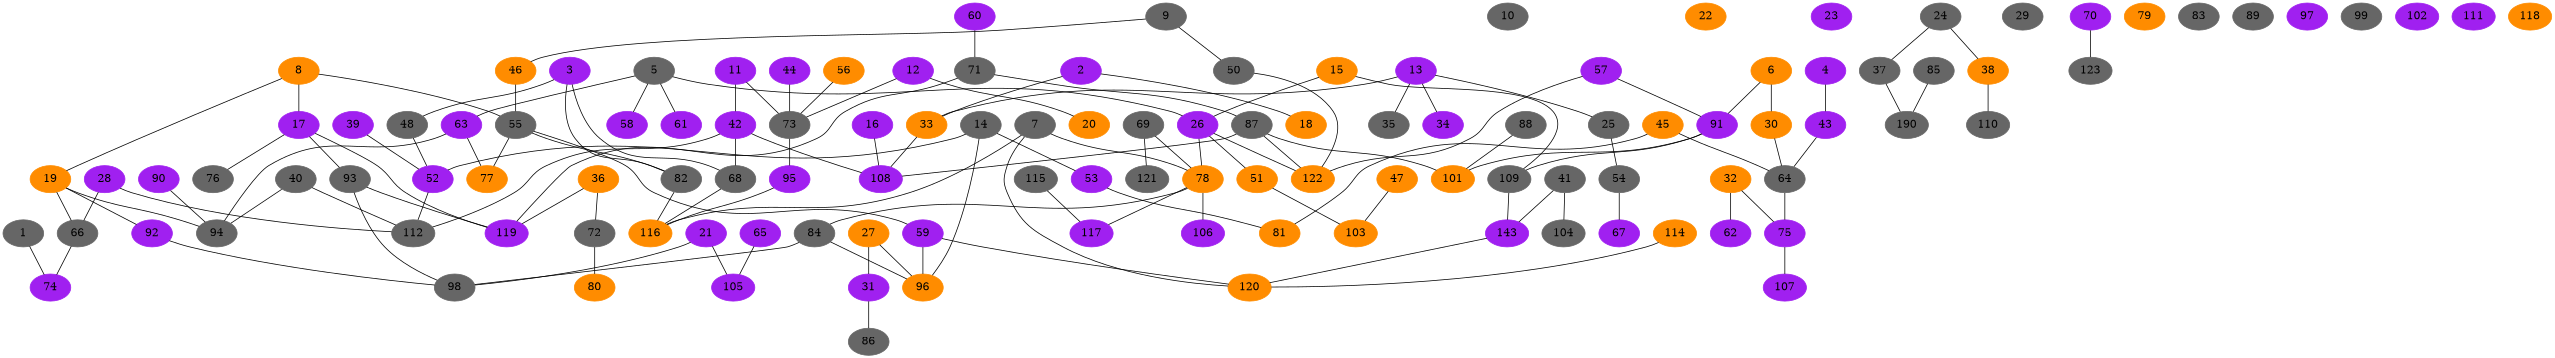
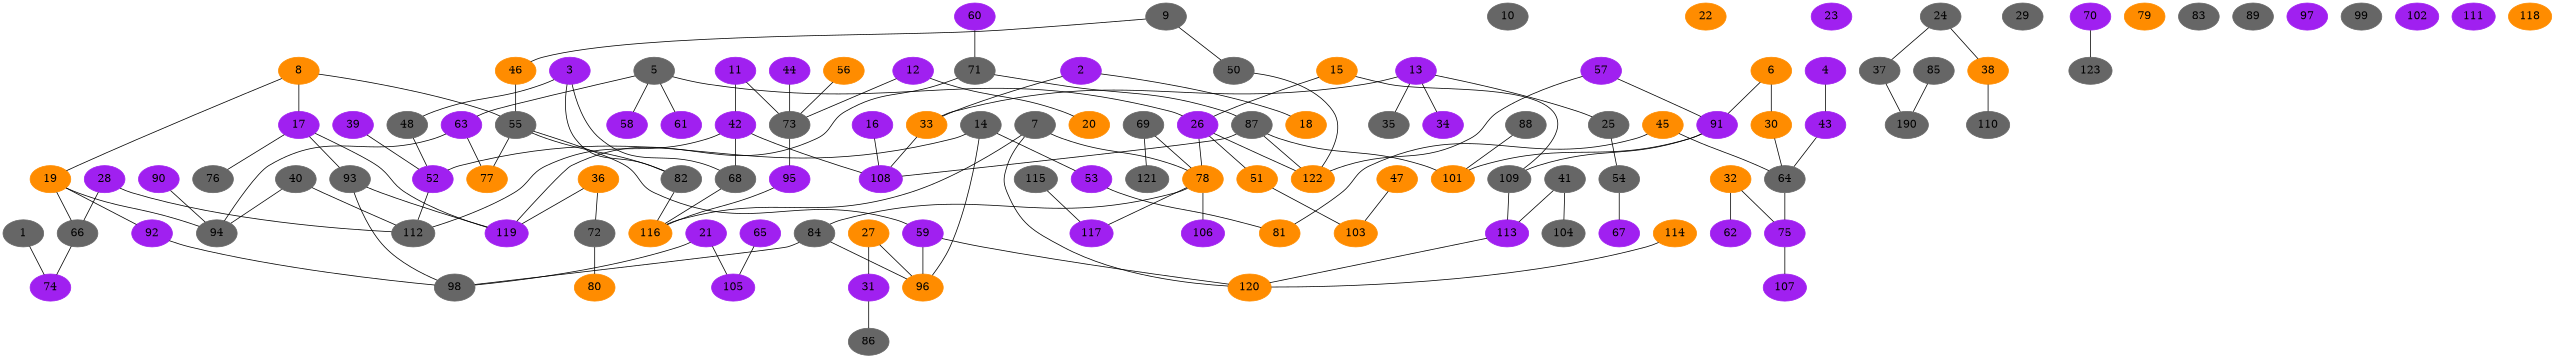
(1507, 233) -> (1507, 233)
